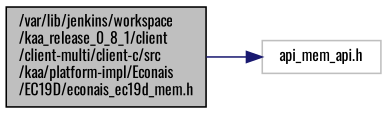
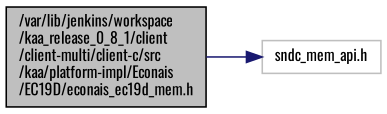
(322, 57) -> (322, 57)
